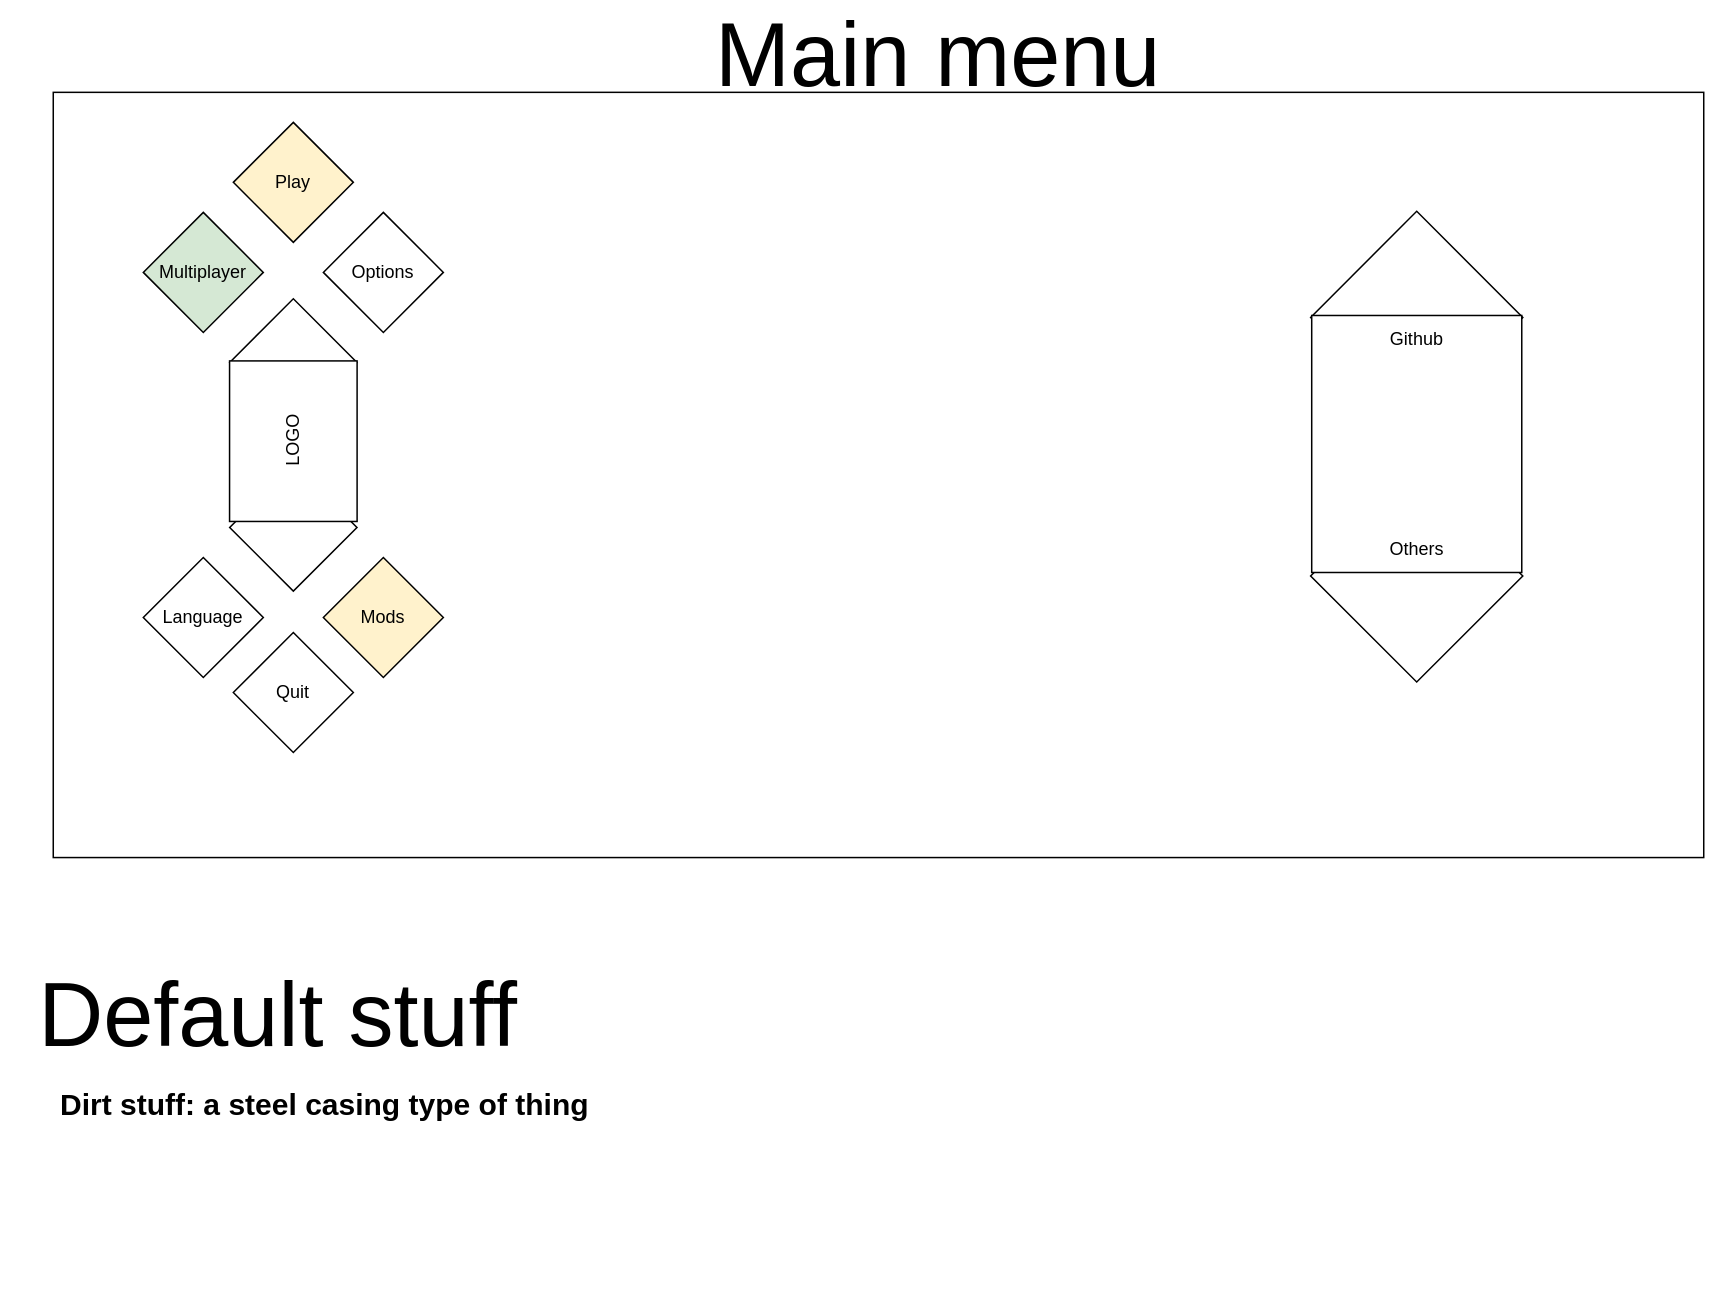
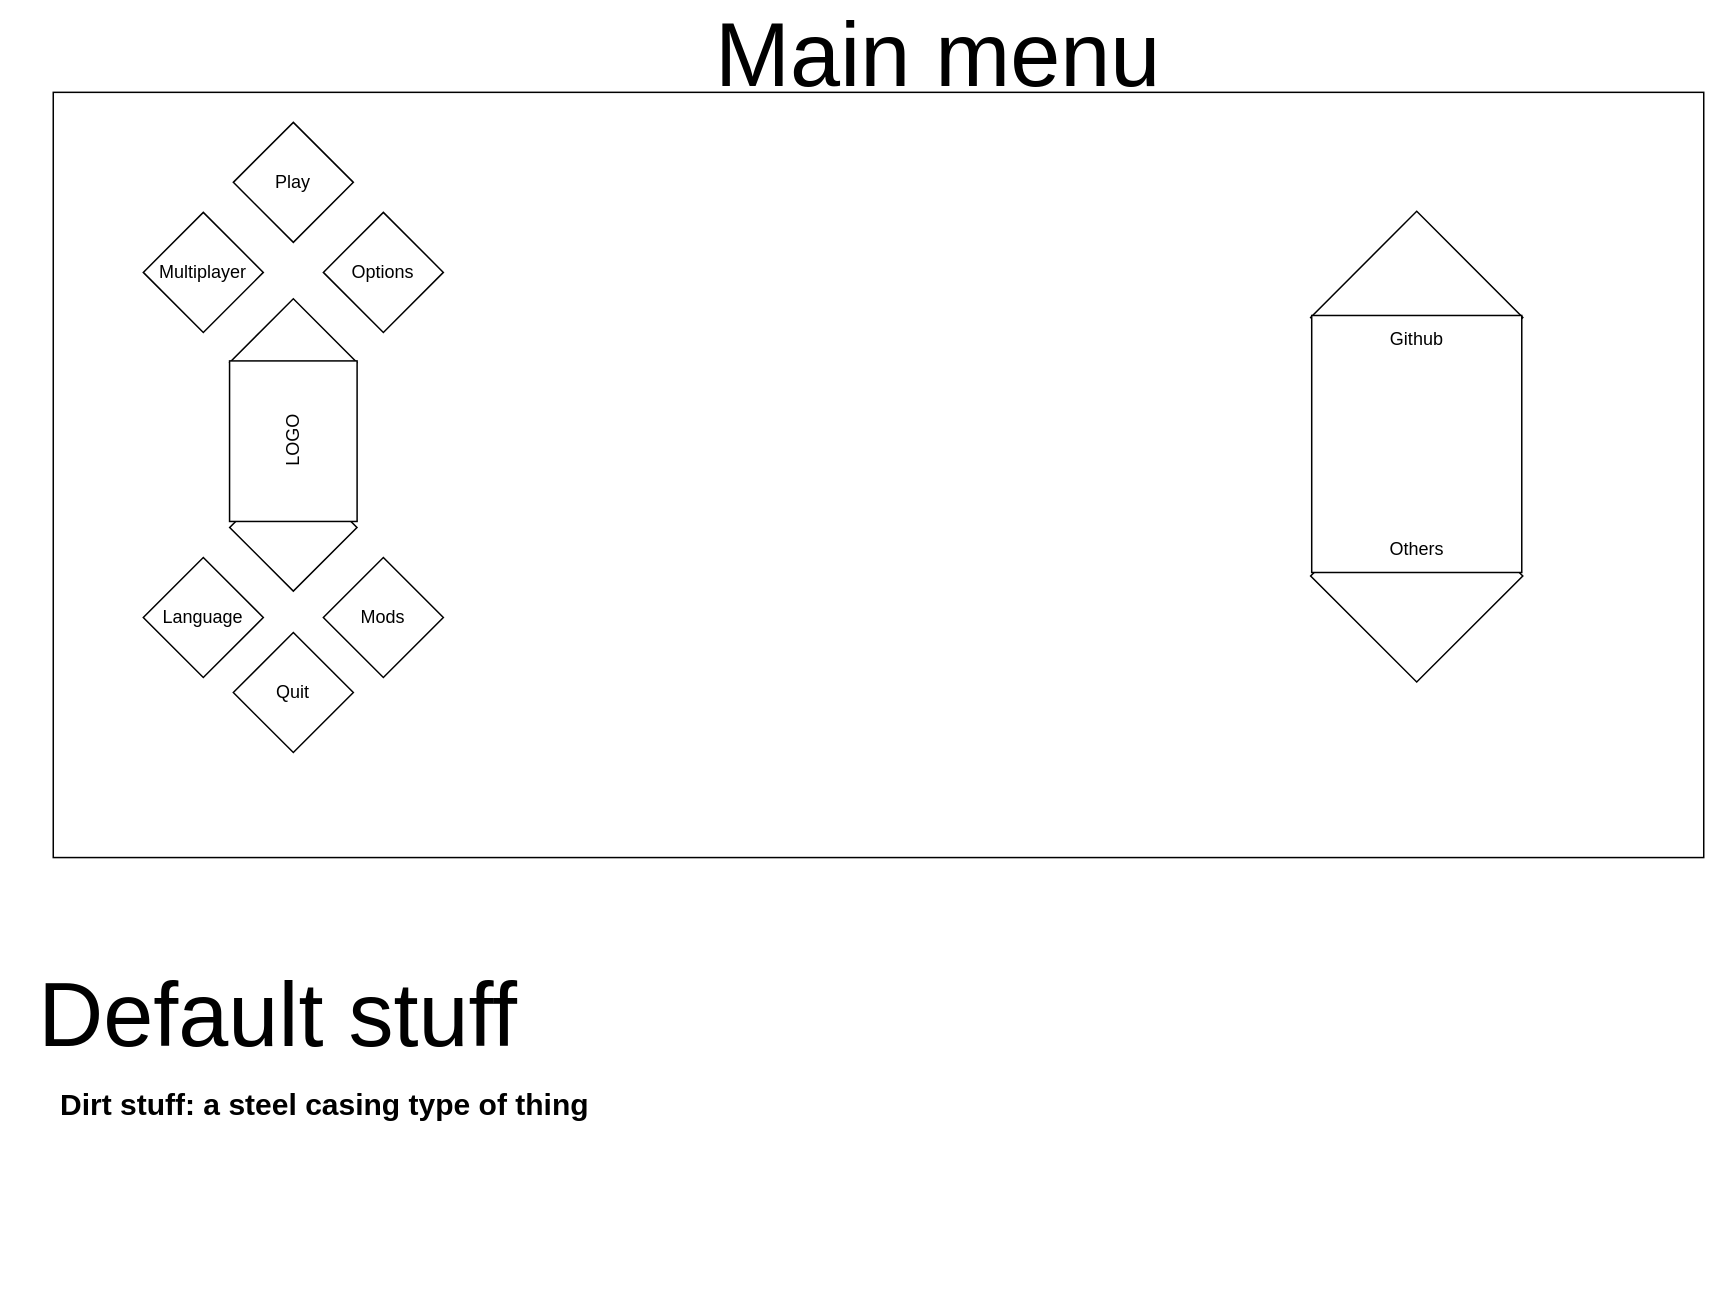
(293, 182) -> (293, 182)
(203, 272) -> (203, 272)
(383, 617) -> (383, 617)
